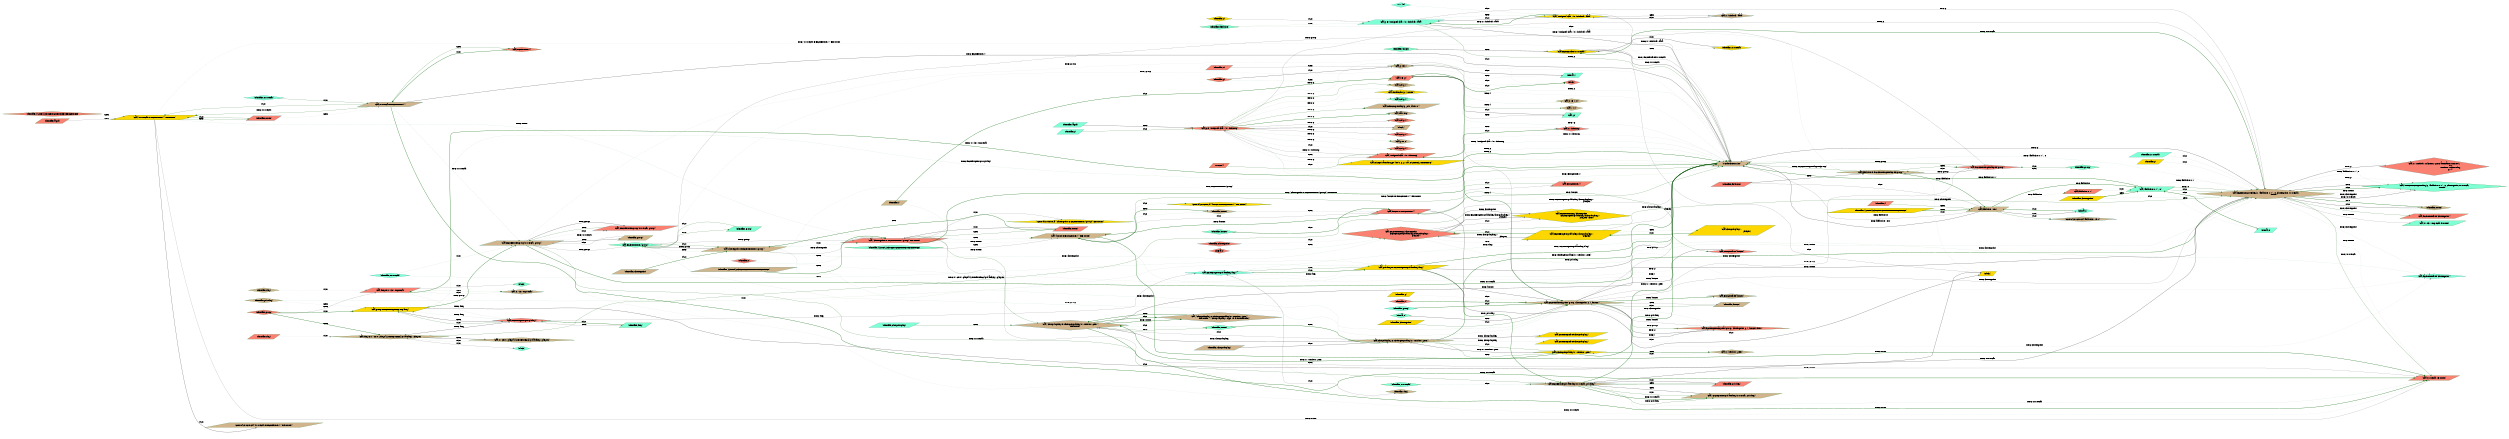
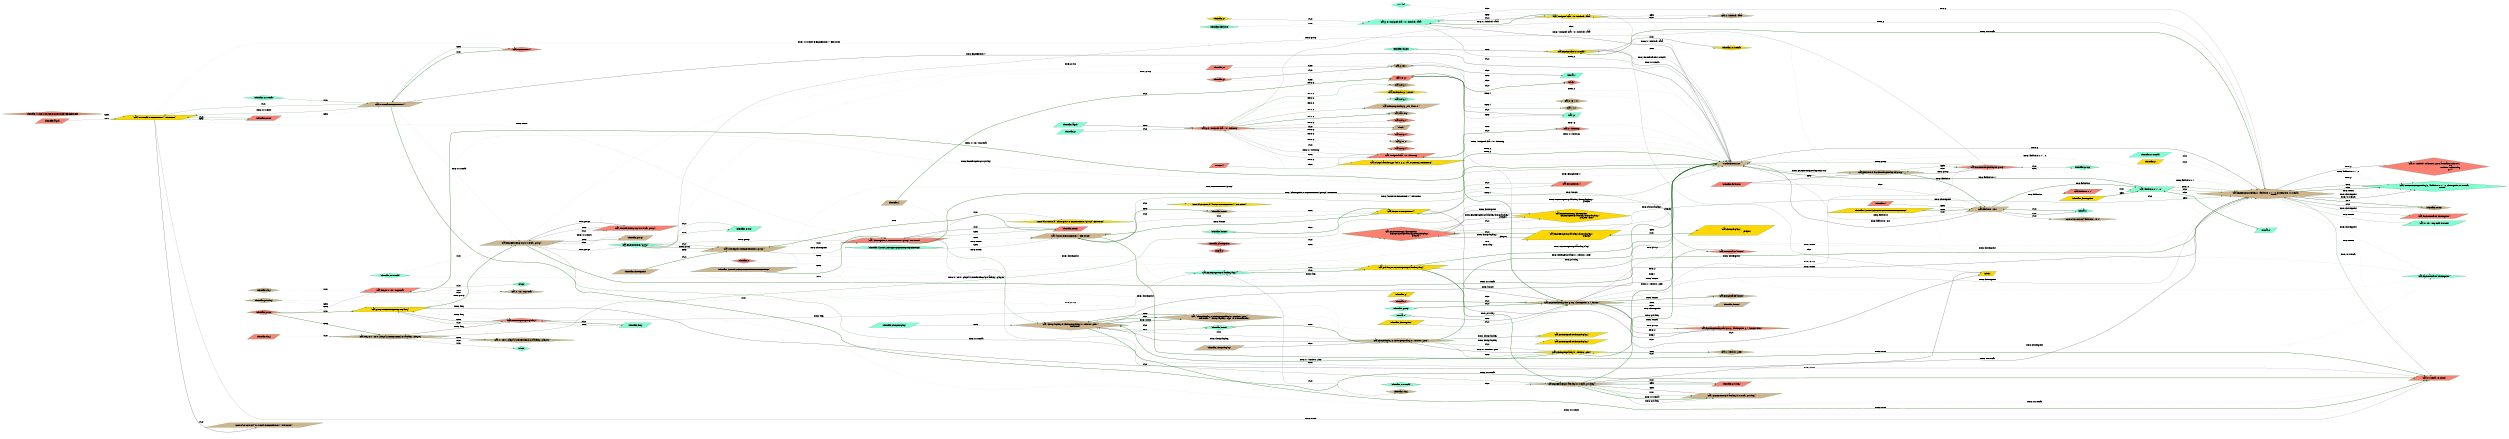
(1803, 168) -> (1796, 172)
(1401, 212) -> (1401, 212)
